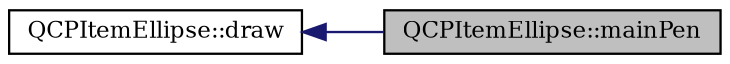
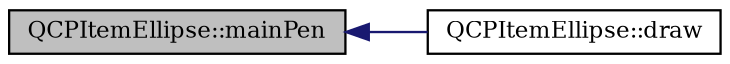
(355, 32) -> (398, 32)
